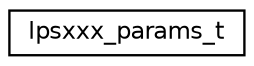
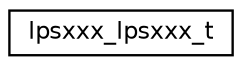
(127, 33) -> (121, 33)
